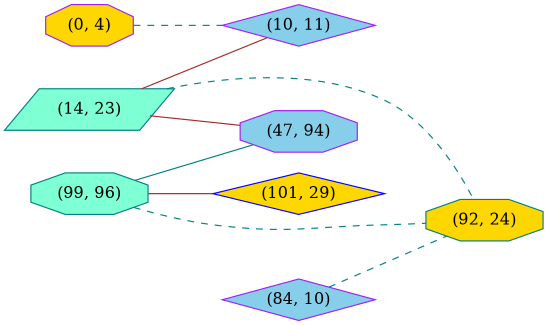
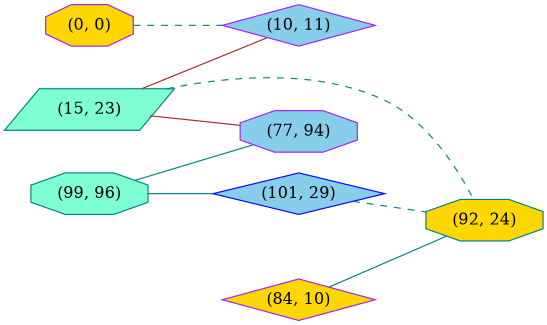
(89, 25) -> (89, 25)
(89, 110) -> (89, 110)
(299, 131) -> (299, 131)
(181, 194) -> (181, 194)
(299, 194) -> (299, 194)
(279, 229) -> (389, 207)
(388, 262) -> (388, 262)
(299, 300) -> (299, 300)
